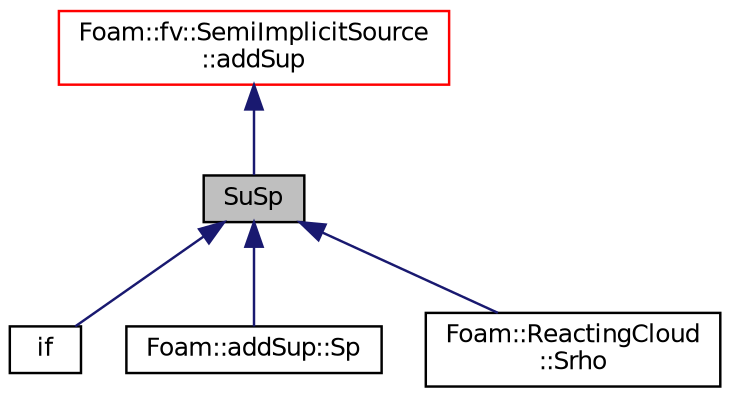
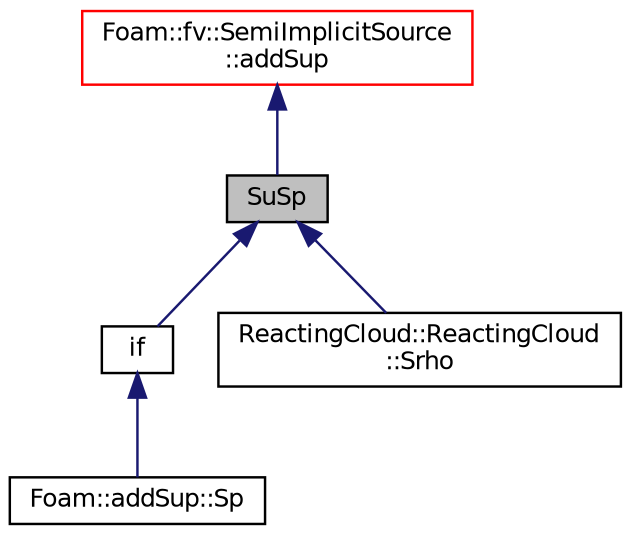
(254, 287) -> (137, 438)
(573, 350) -> (420, 350)
